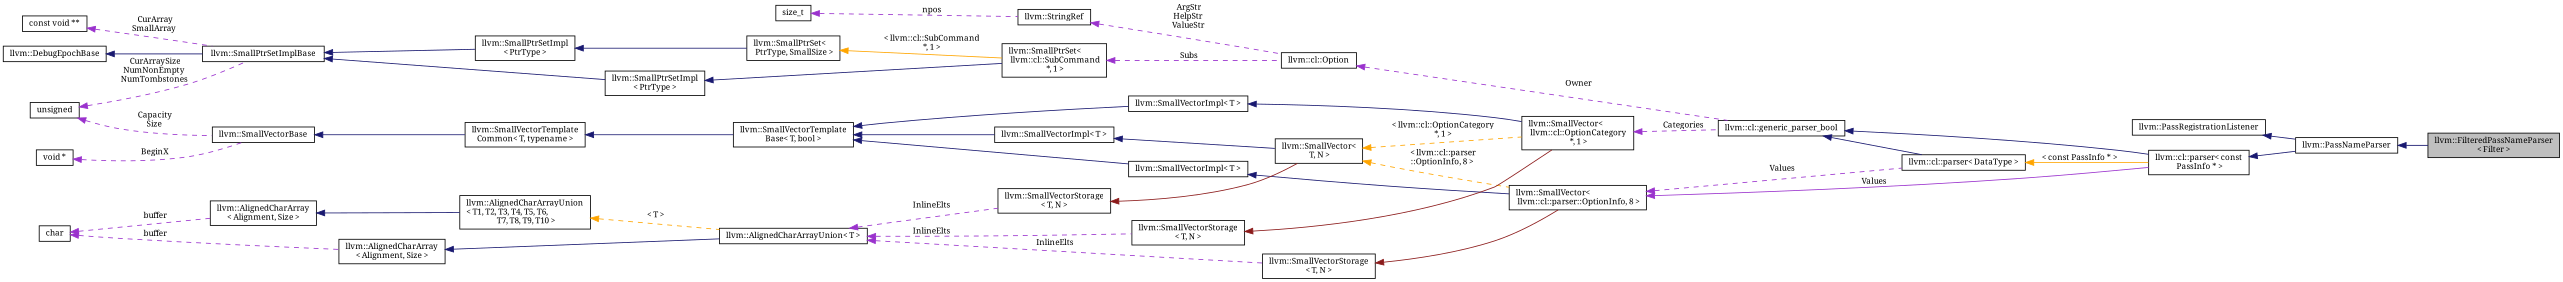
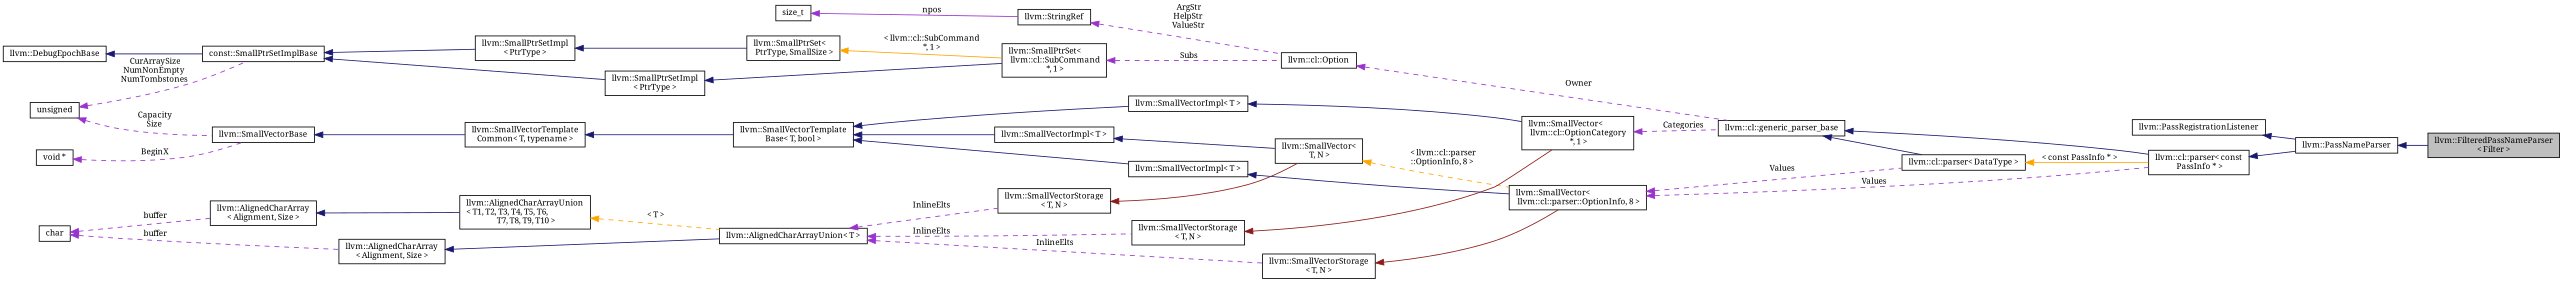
(919, 15) -> (919, 15)
(55, 24) -> none
(263, 54) -> (263, 54)
(1782, 128) -> (1782, 128)
(1446, 142) -> none
(1902, 186) -> (1902, 186)
